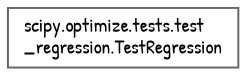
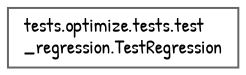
(123, 38) -> (123, 38)
